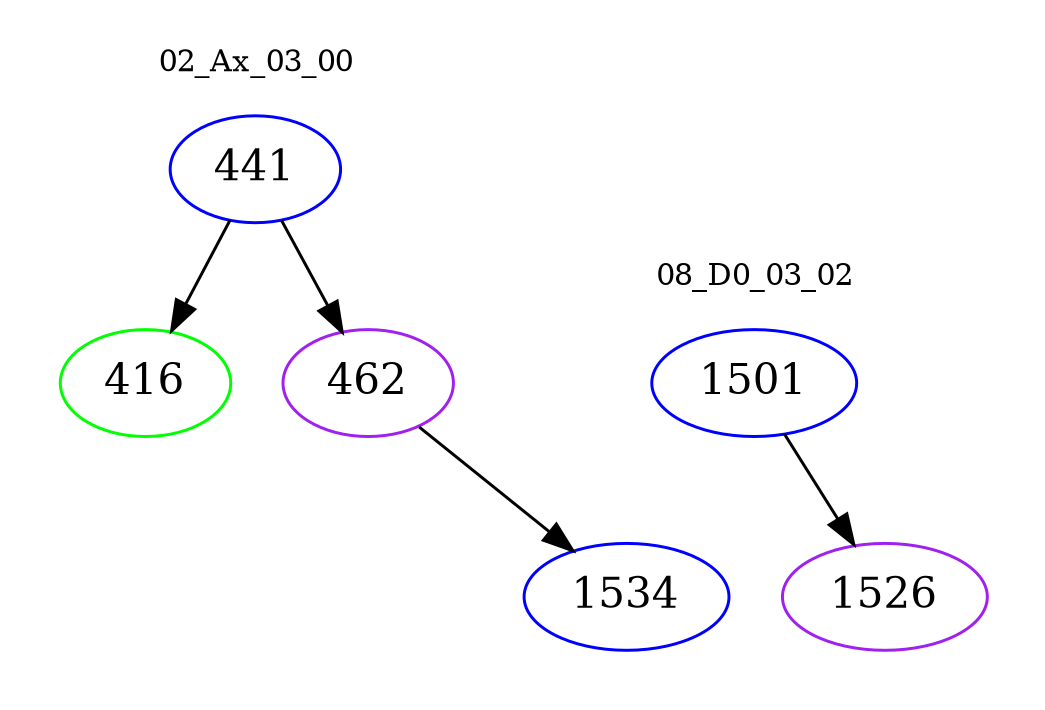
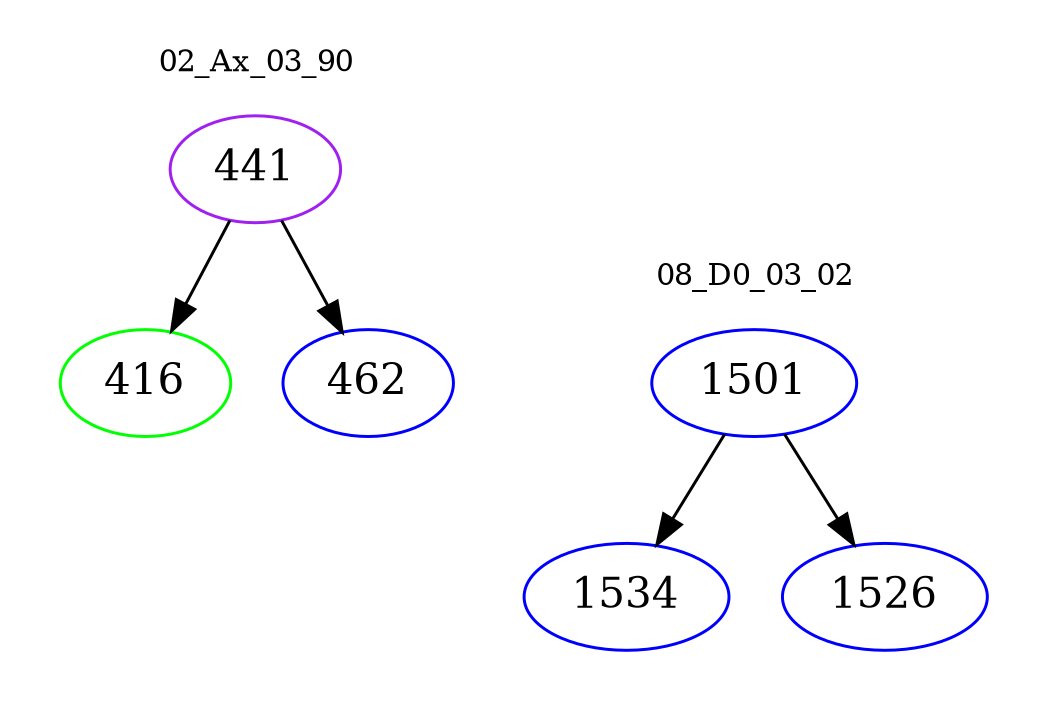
(257, 64) -> (257, 64)
(255, 169) -> (255, 169)
(368, 383) -> (368, 383)
(484, 479) -> (699, 476)
(885, 597) -> (885, 597)
